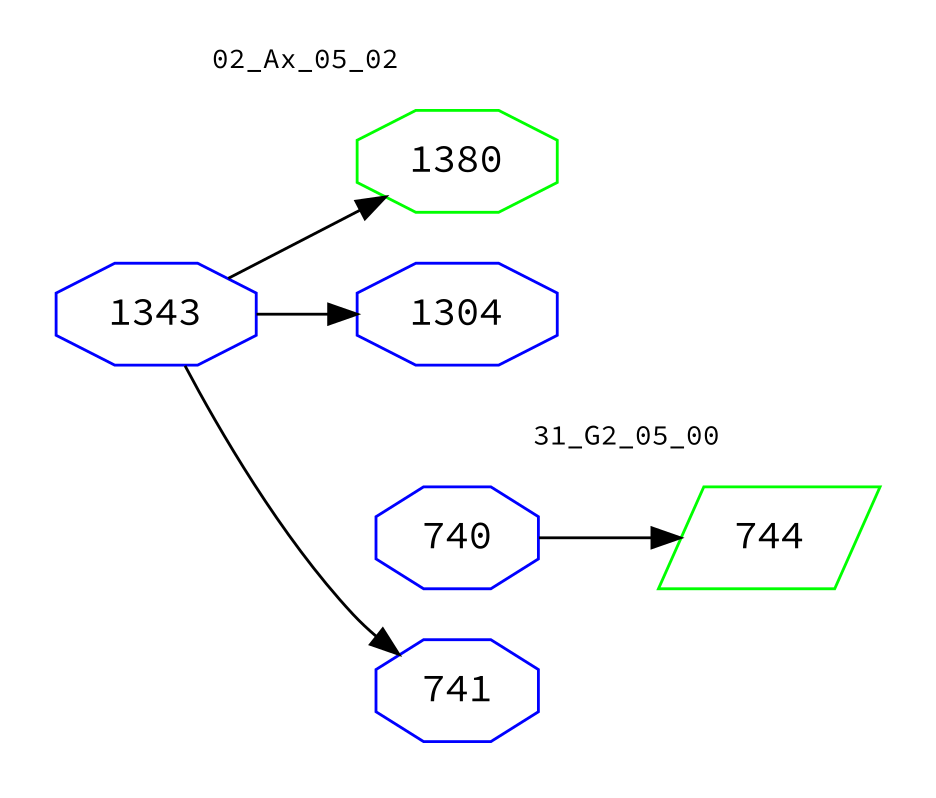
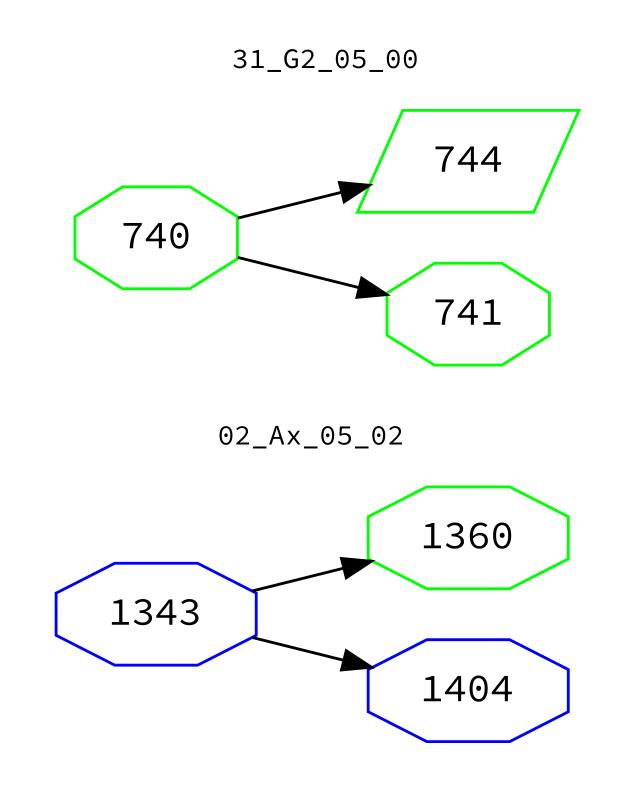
(457, 161) -> (468, 538)
(457, 314) -> (468, 691)
(271, 509) -> (298, 273)
(457, 538) -> (156, 238)
(457, 691) -> (468, 314)
